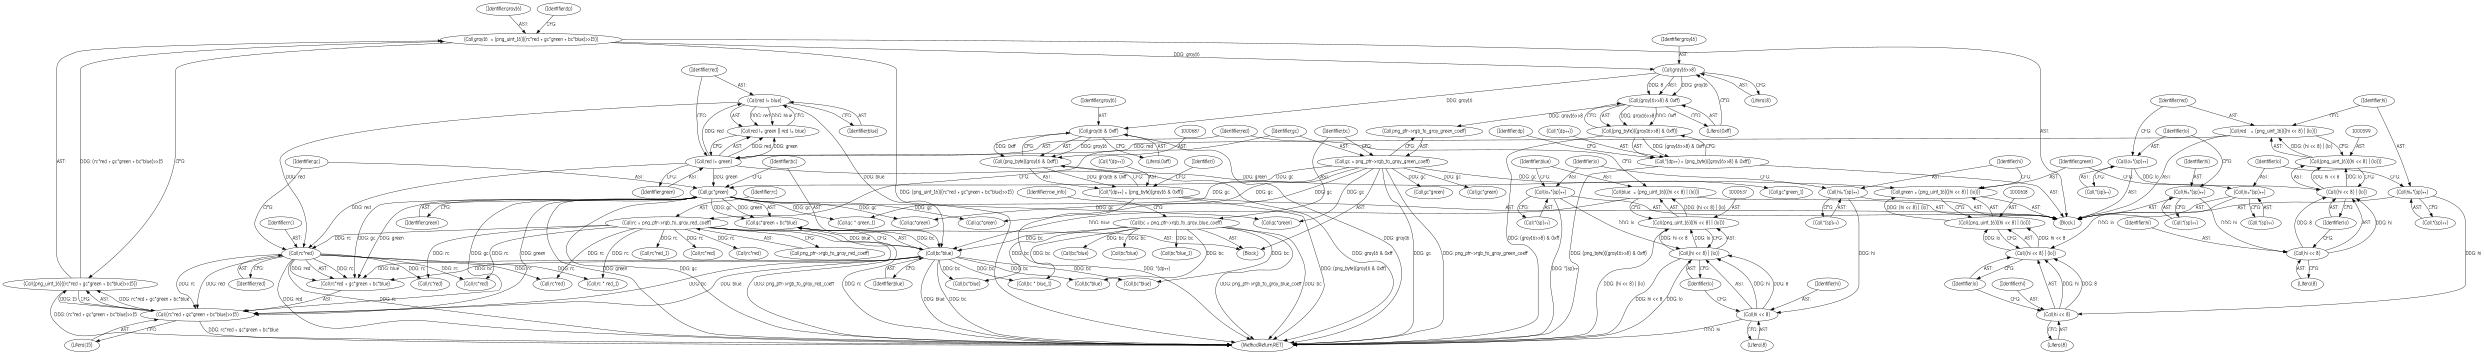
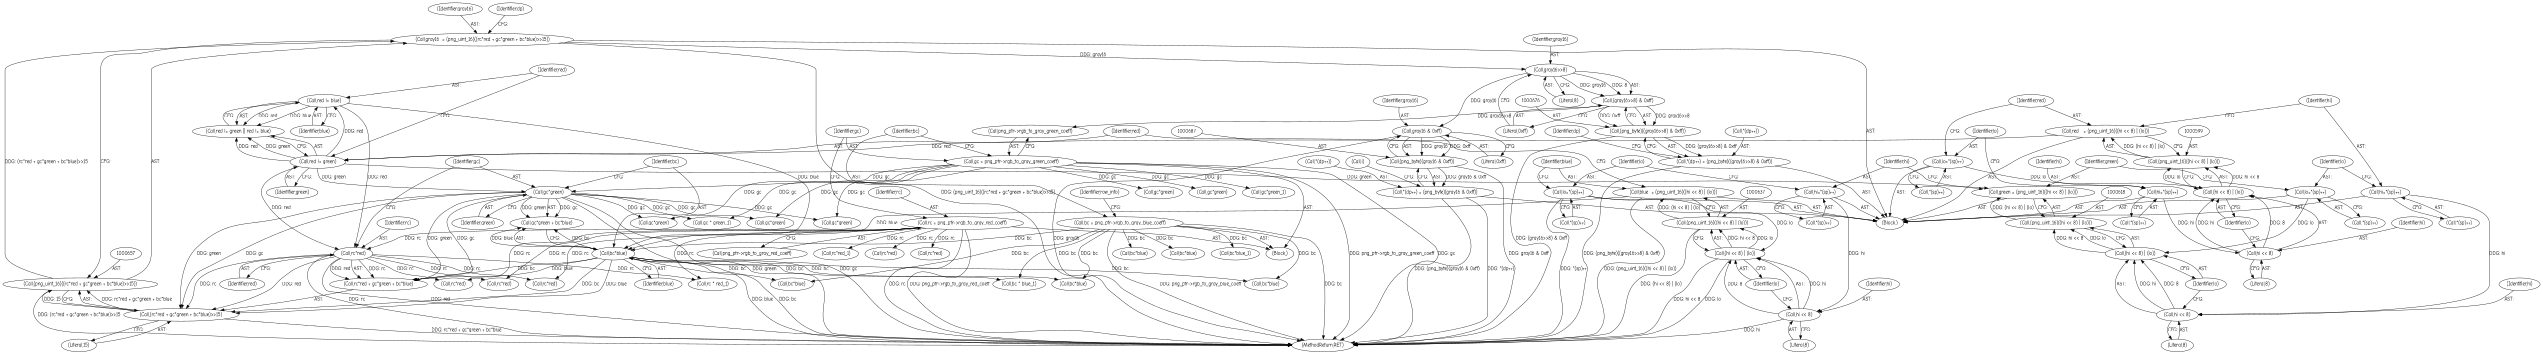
none -> (1531, 101)
(1203, 162) -> (1358, 162)
none -> (126, 254)
none -> (1601, 326)
